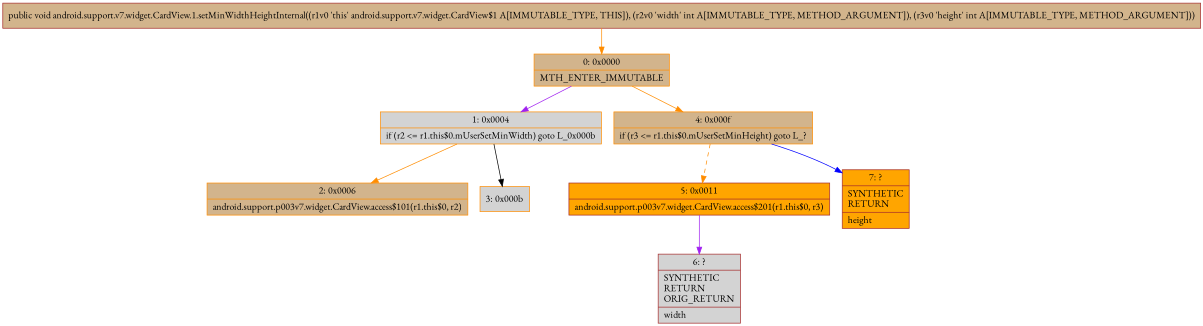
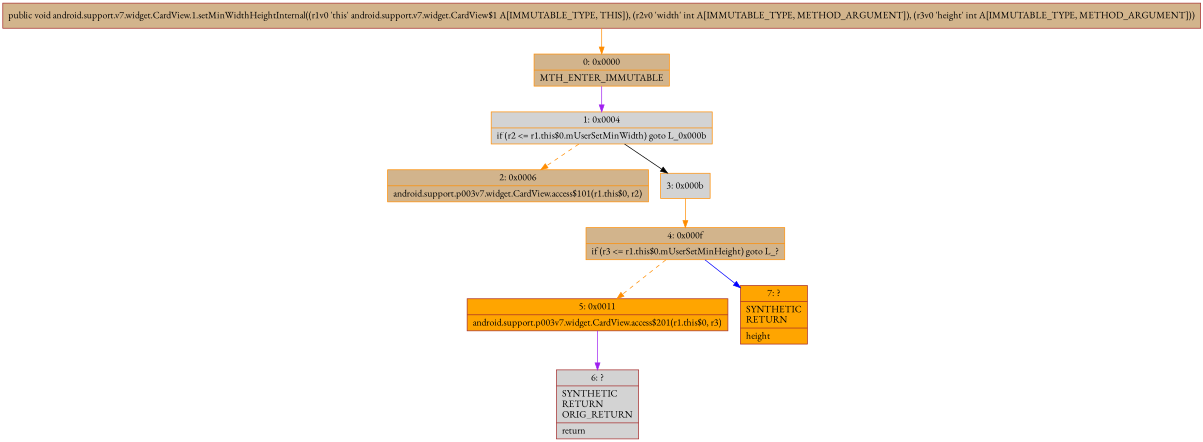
(654, 97) -> (685, 210)
(417, 162) -> (563, 155)
(675, 315) -> (574, 431)
